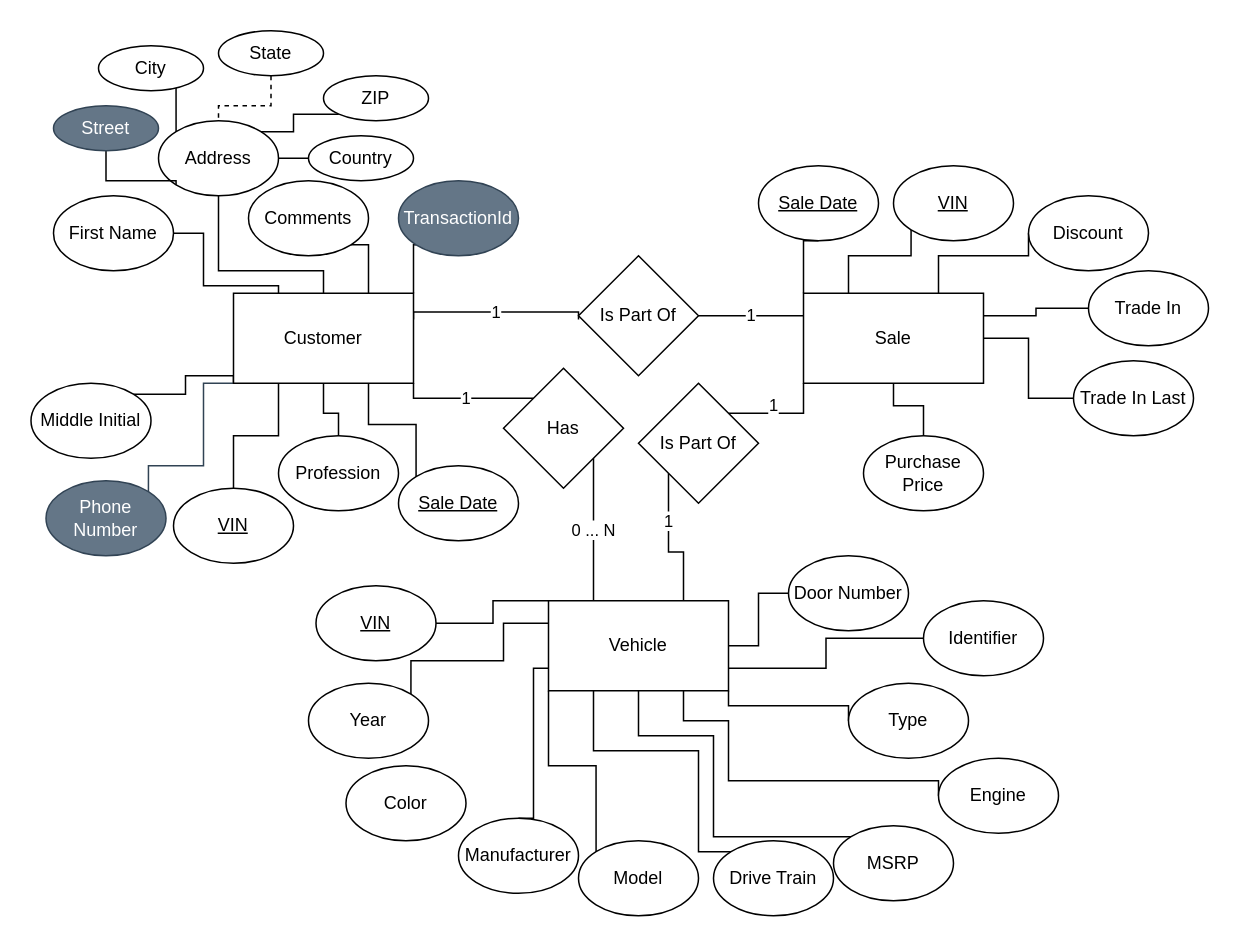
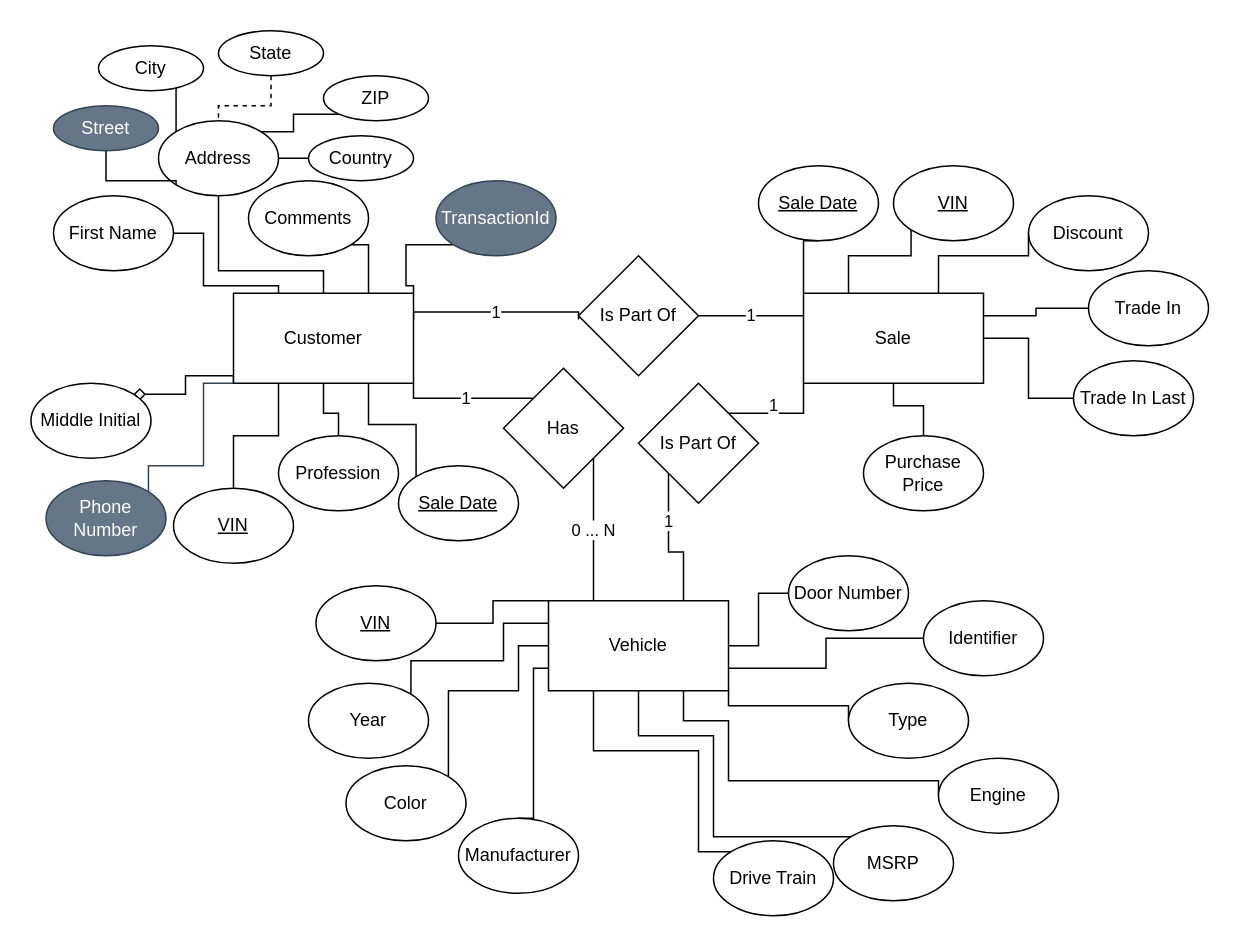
(458, 218) -> (496, 218)
(140, 394) -> (146, 394)
none -> (478, 691)
(578, 766) -> none
(638, 878) -> none
